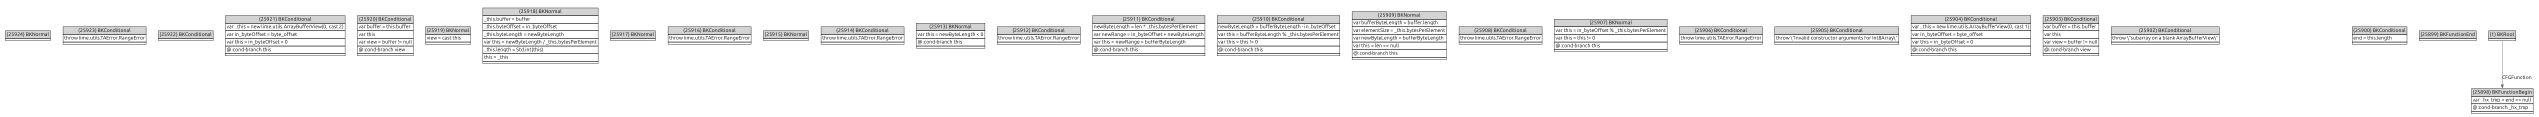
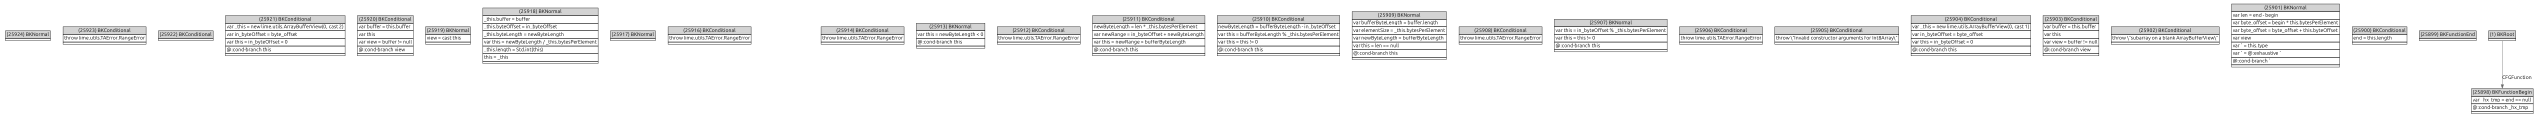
(786, 36) -> none
none -> (2286, 36)
